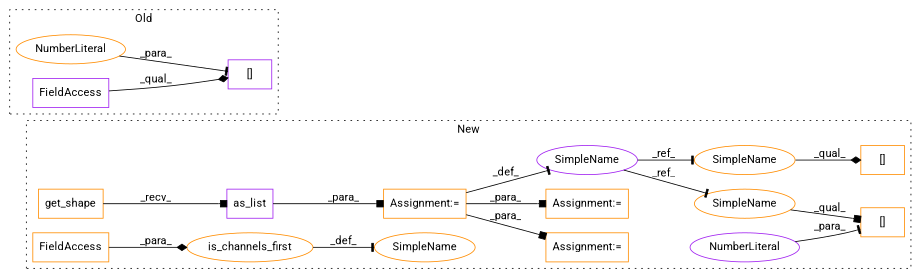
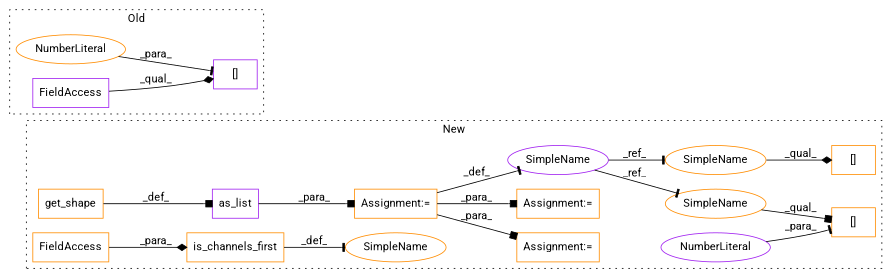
(156, 198) -> (156, 198)
(250, 247) -> (235, 247)
